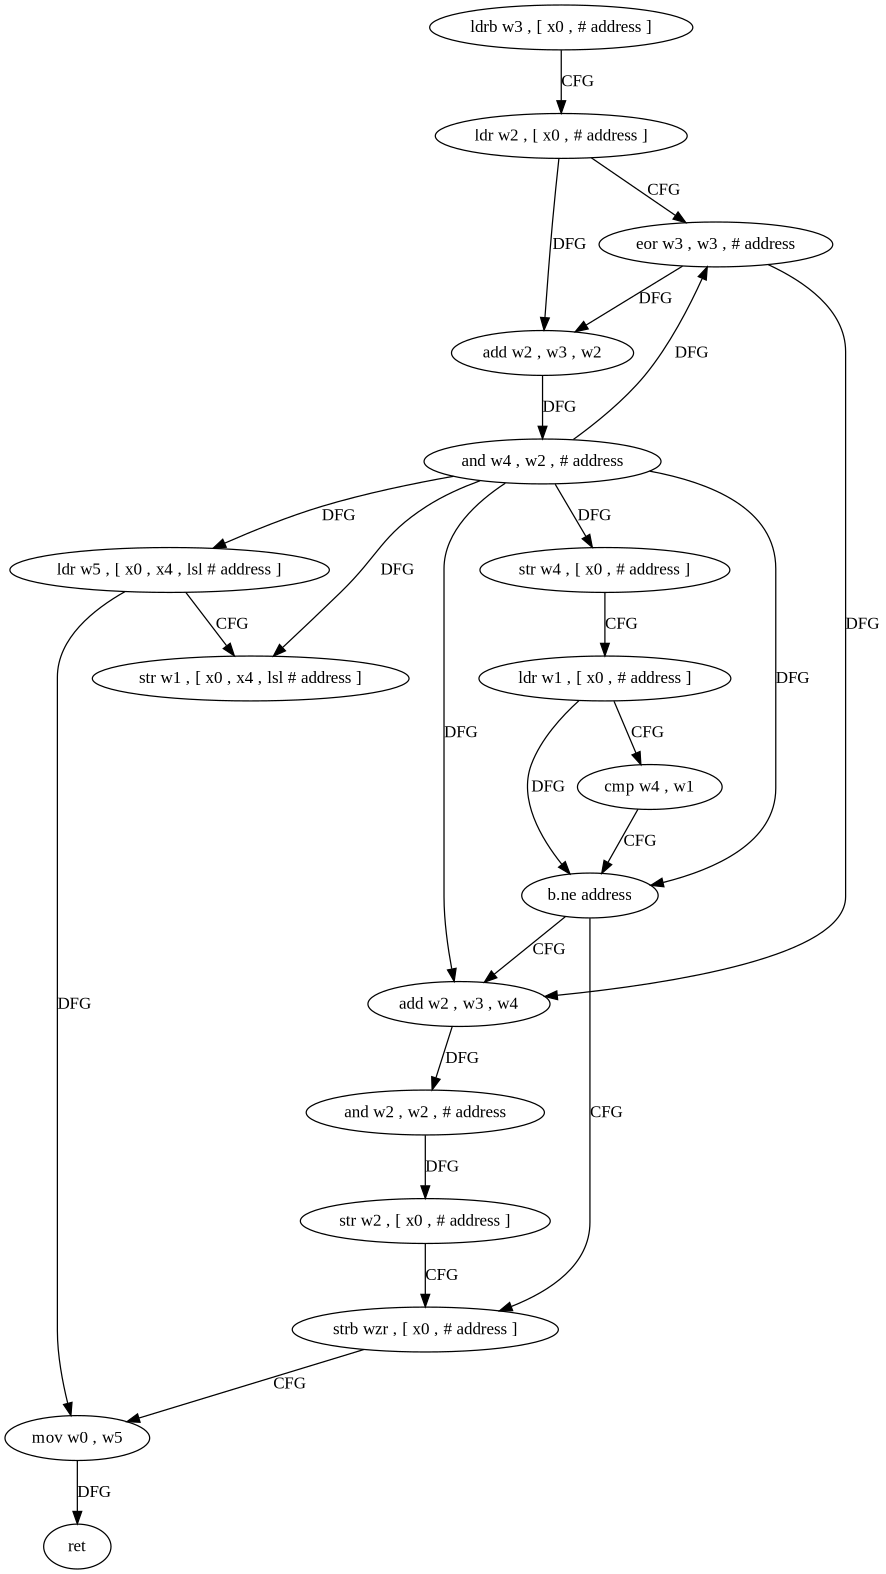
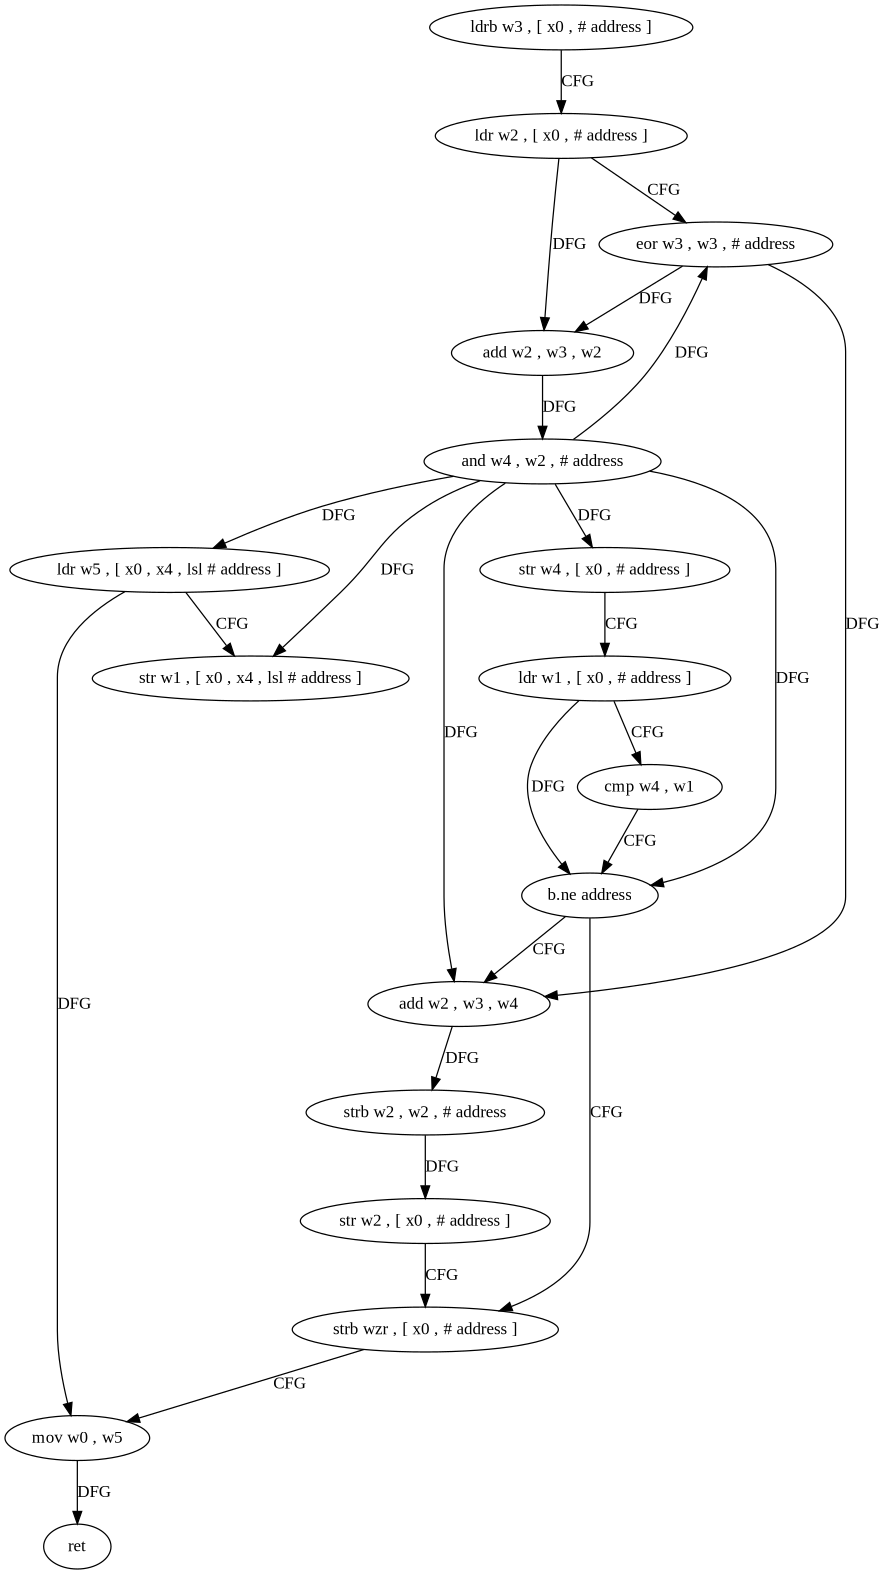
(425, 1113) -> (425, 1113)
